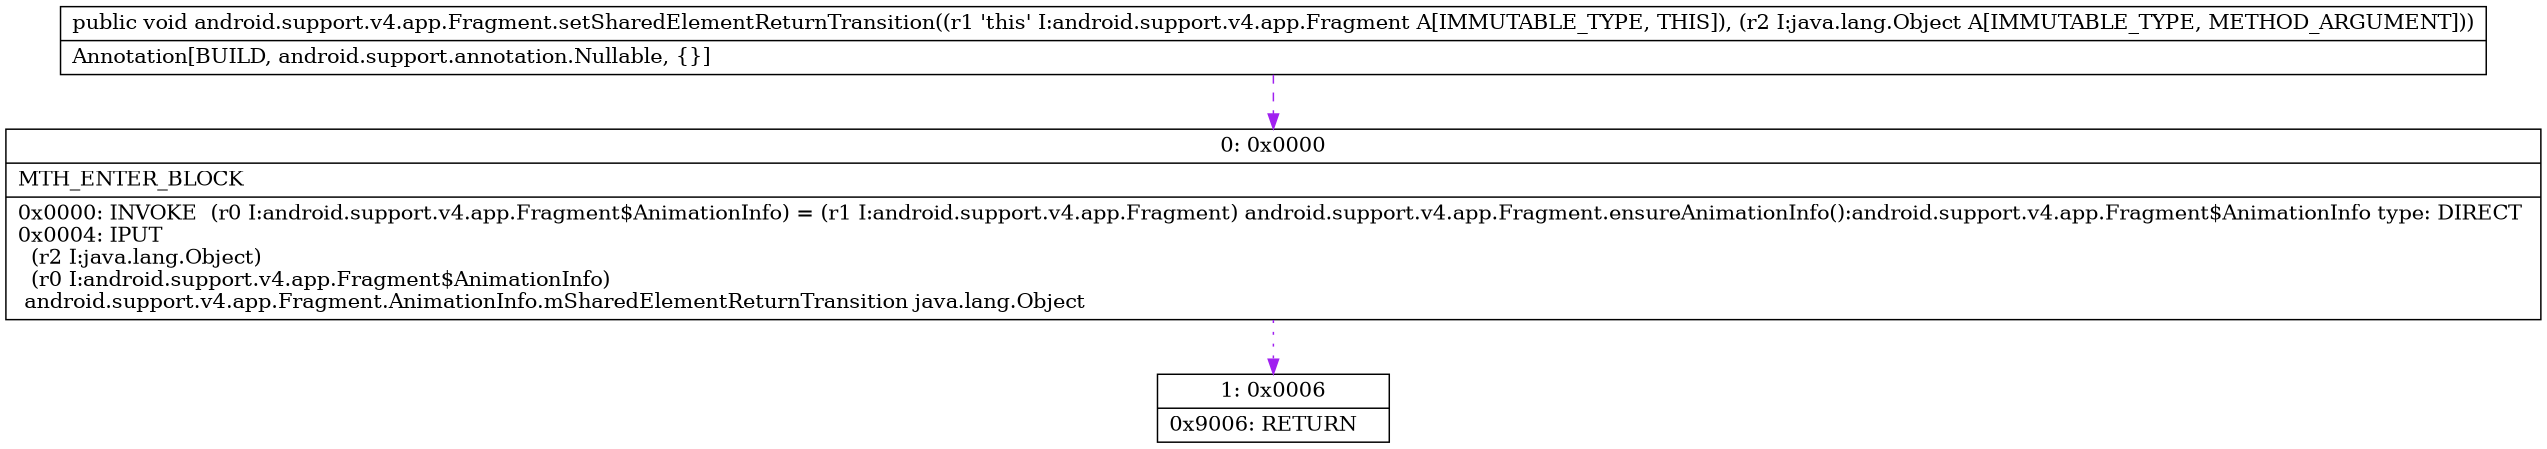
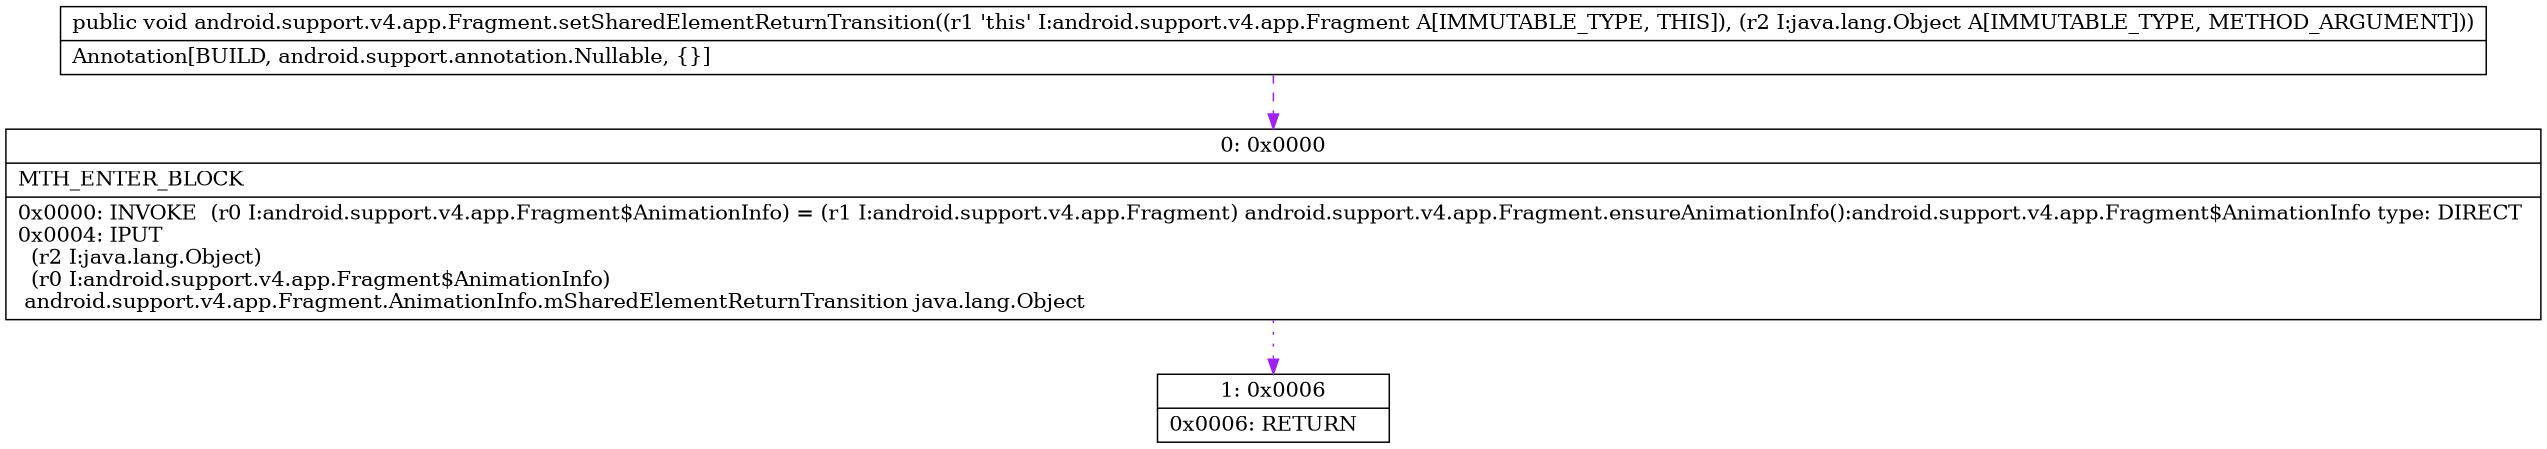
(1273, 424) -> (1273, 424)
